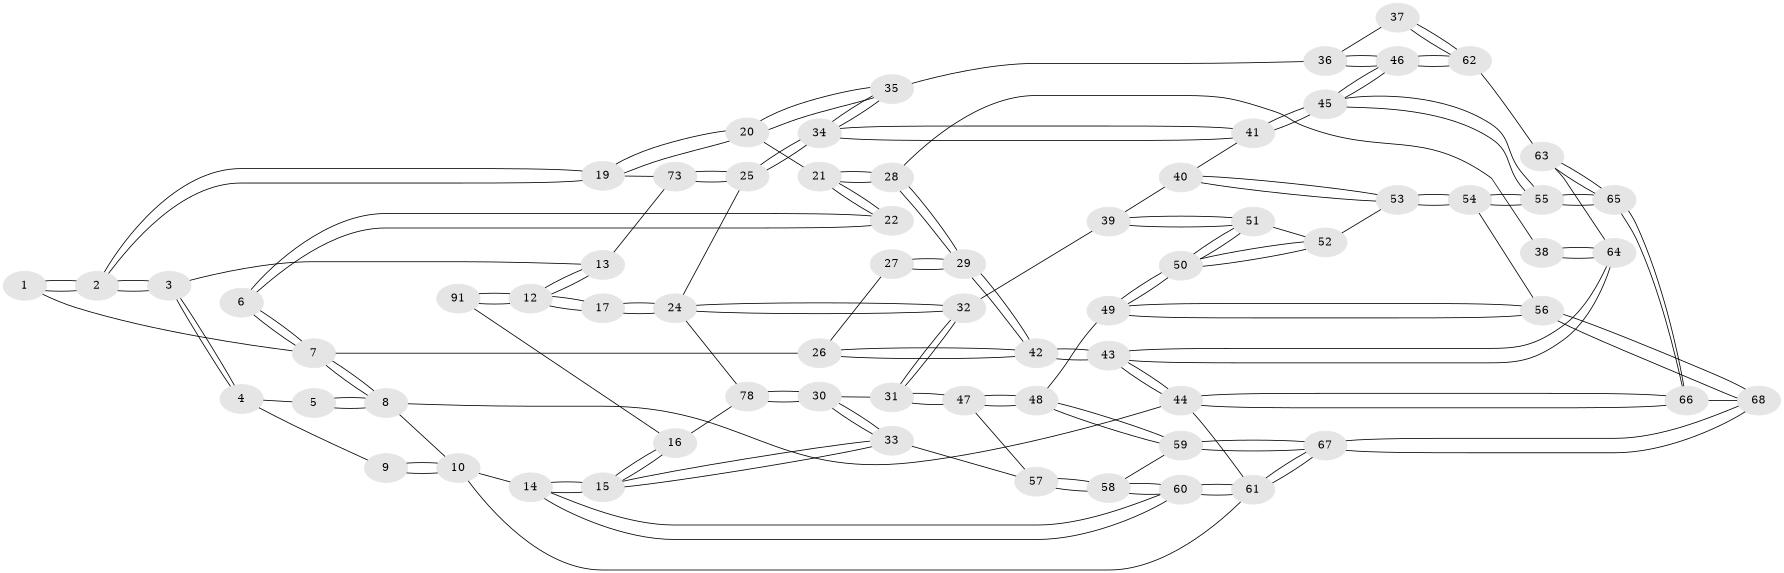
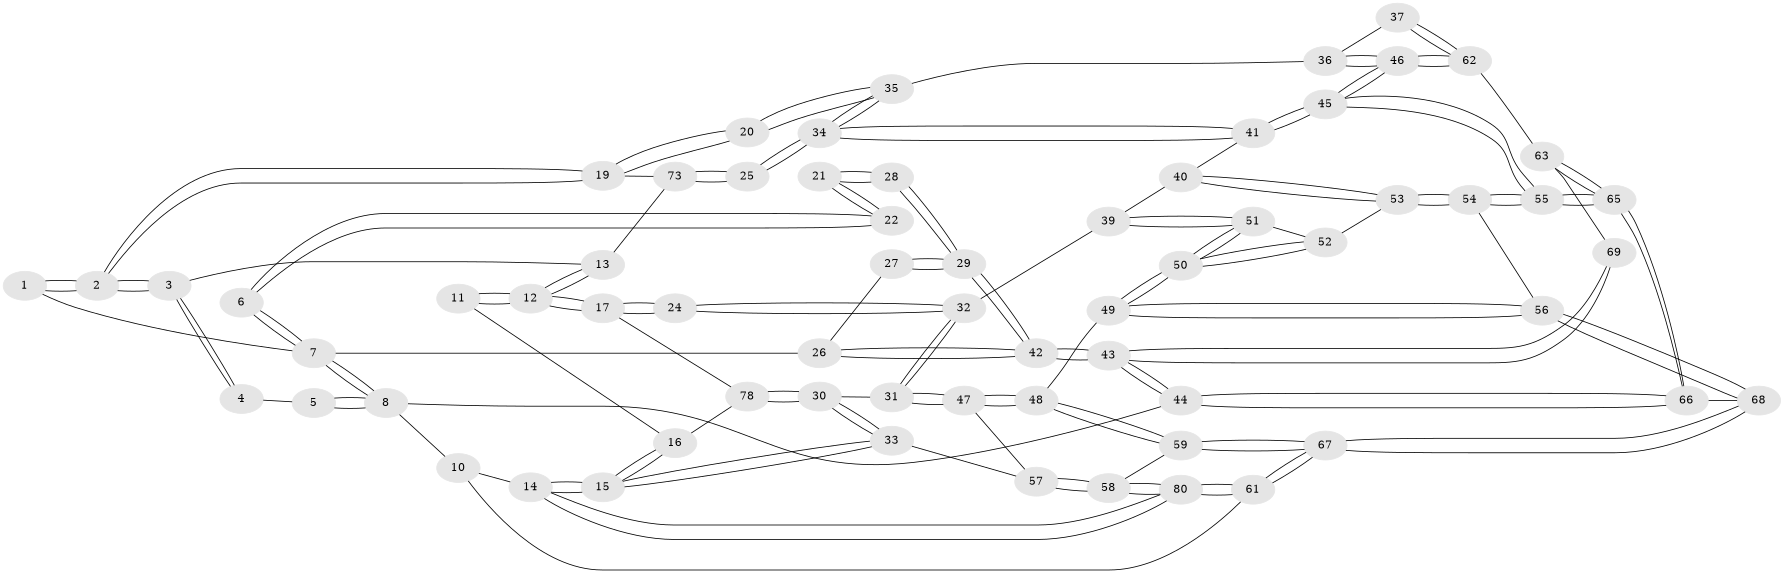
(775, 149) -> none
(711, 243) -> none
(1542, 253) -> none
(1614, 253) -> (1614, 253)
(458, 299) -> (458, 299)
(707, 348) -> (667, 347)
(1211, 435) -> none
(386, 468) -> none
(1181, 490) -> (1181, 490)
